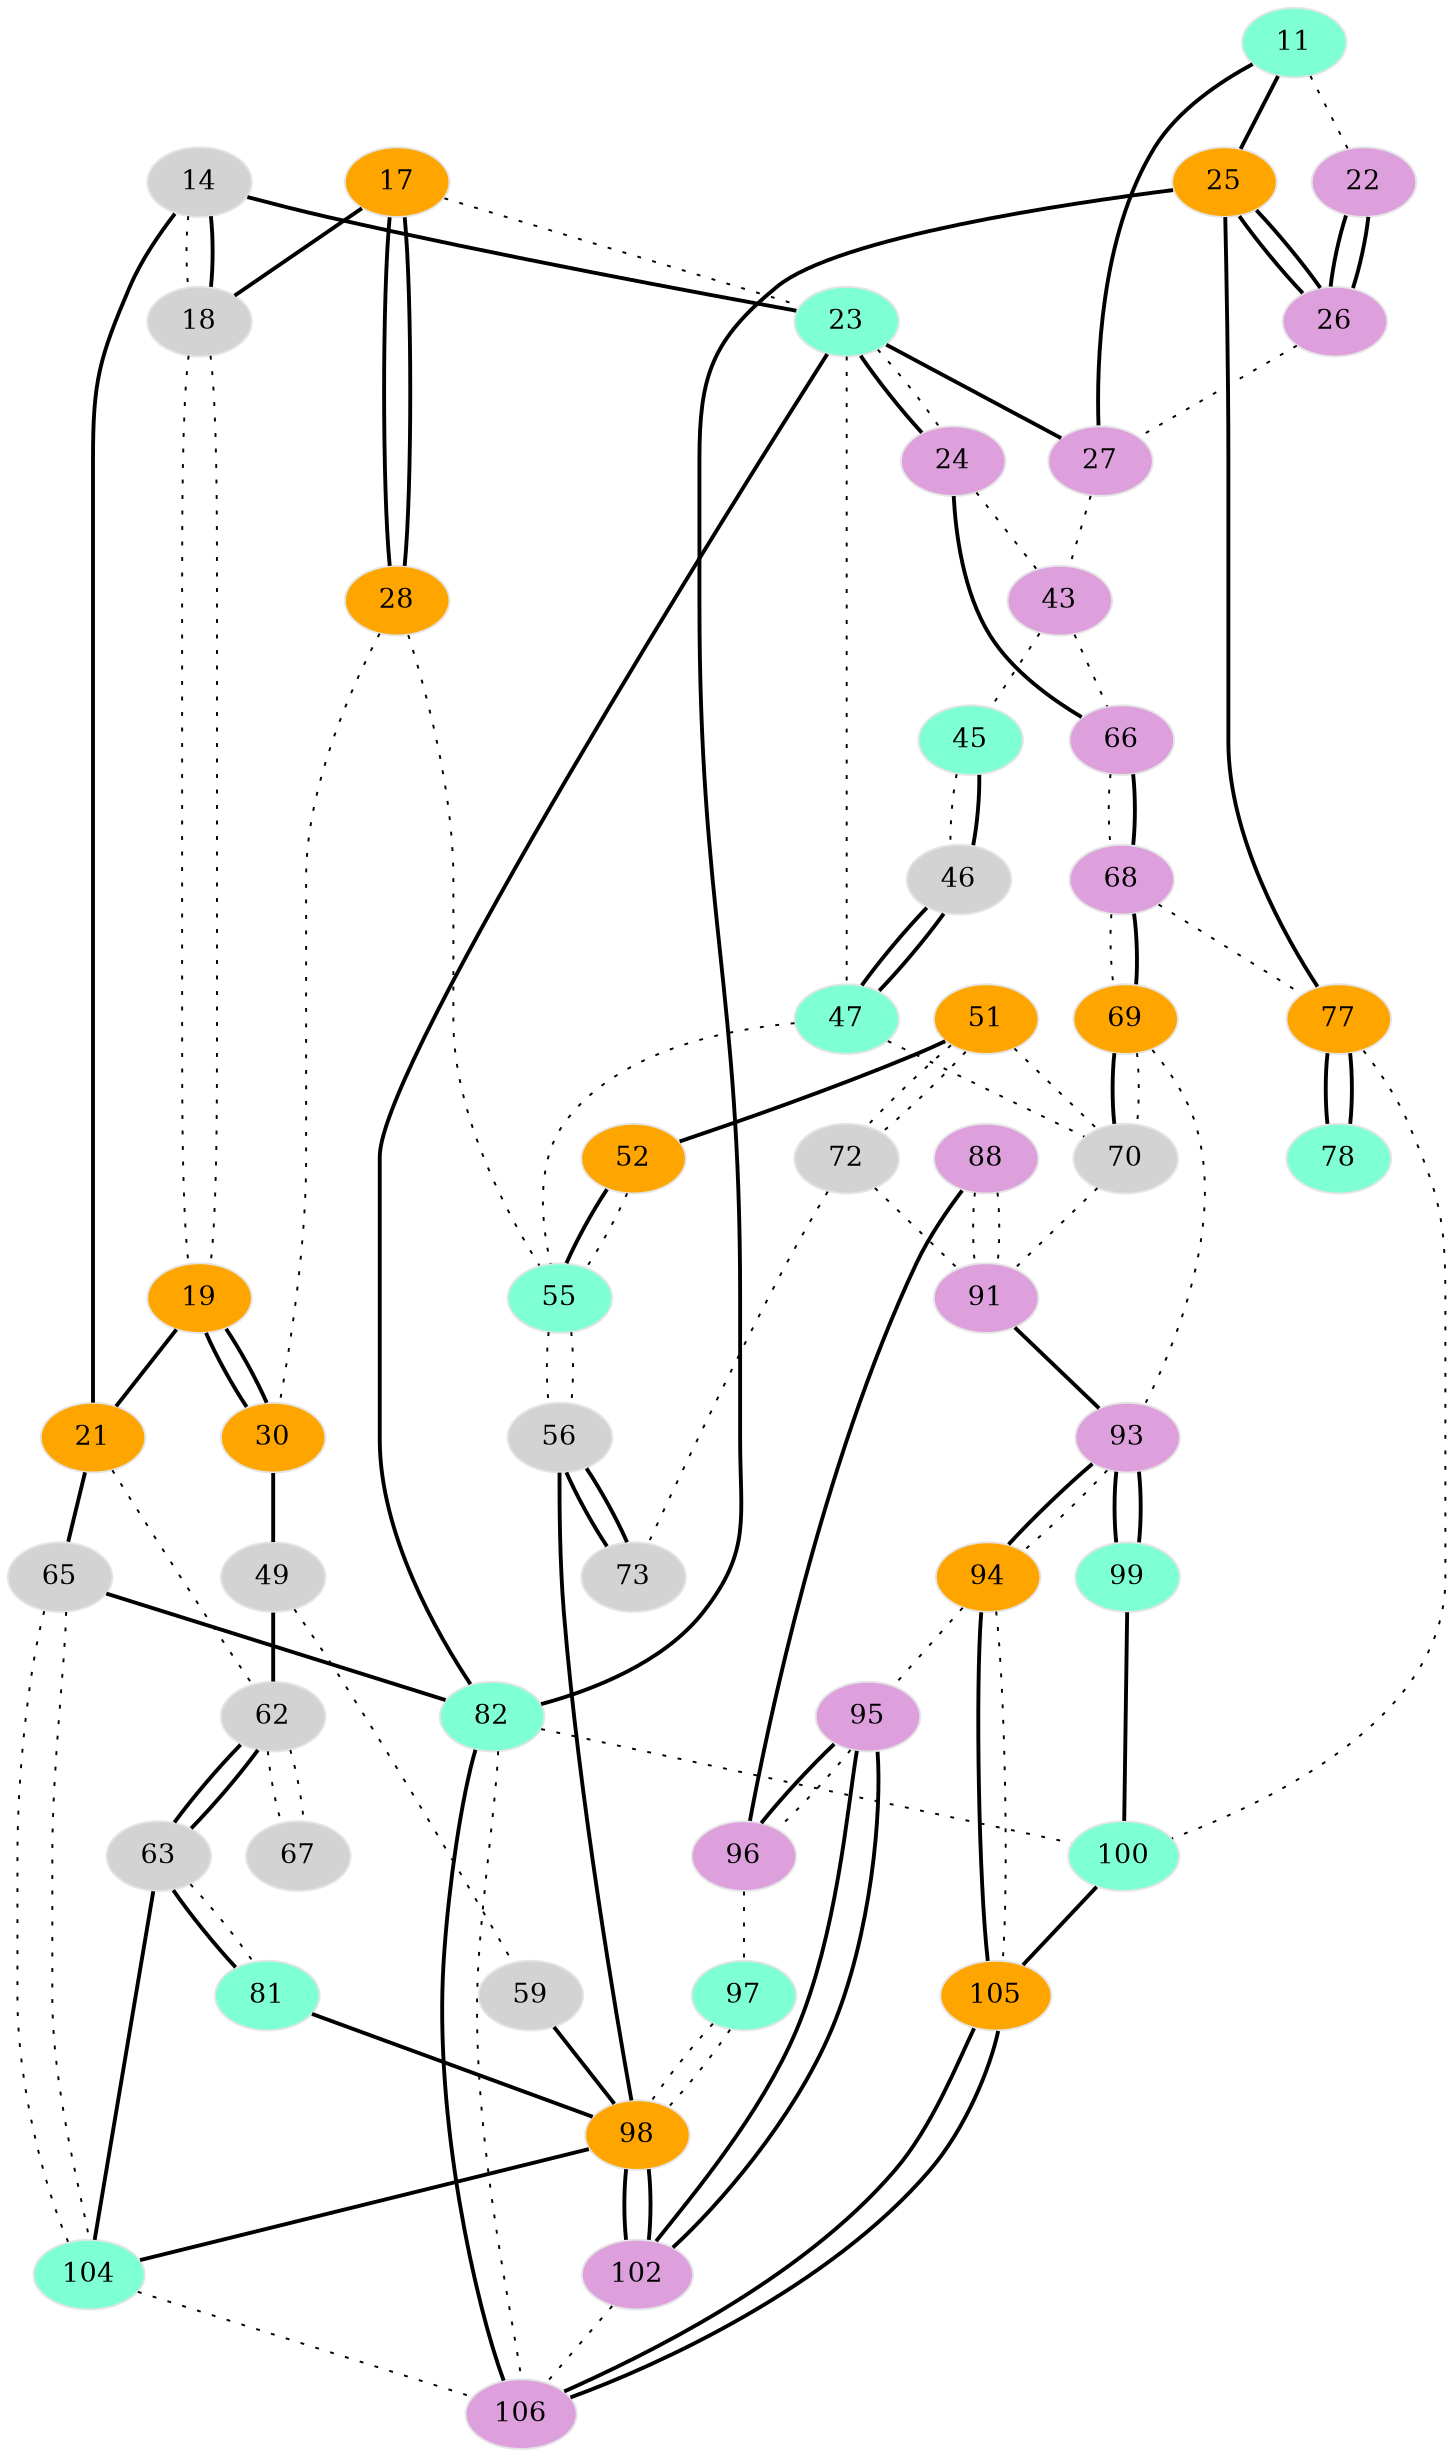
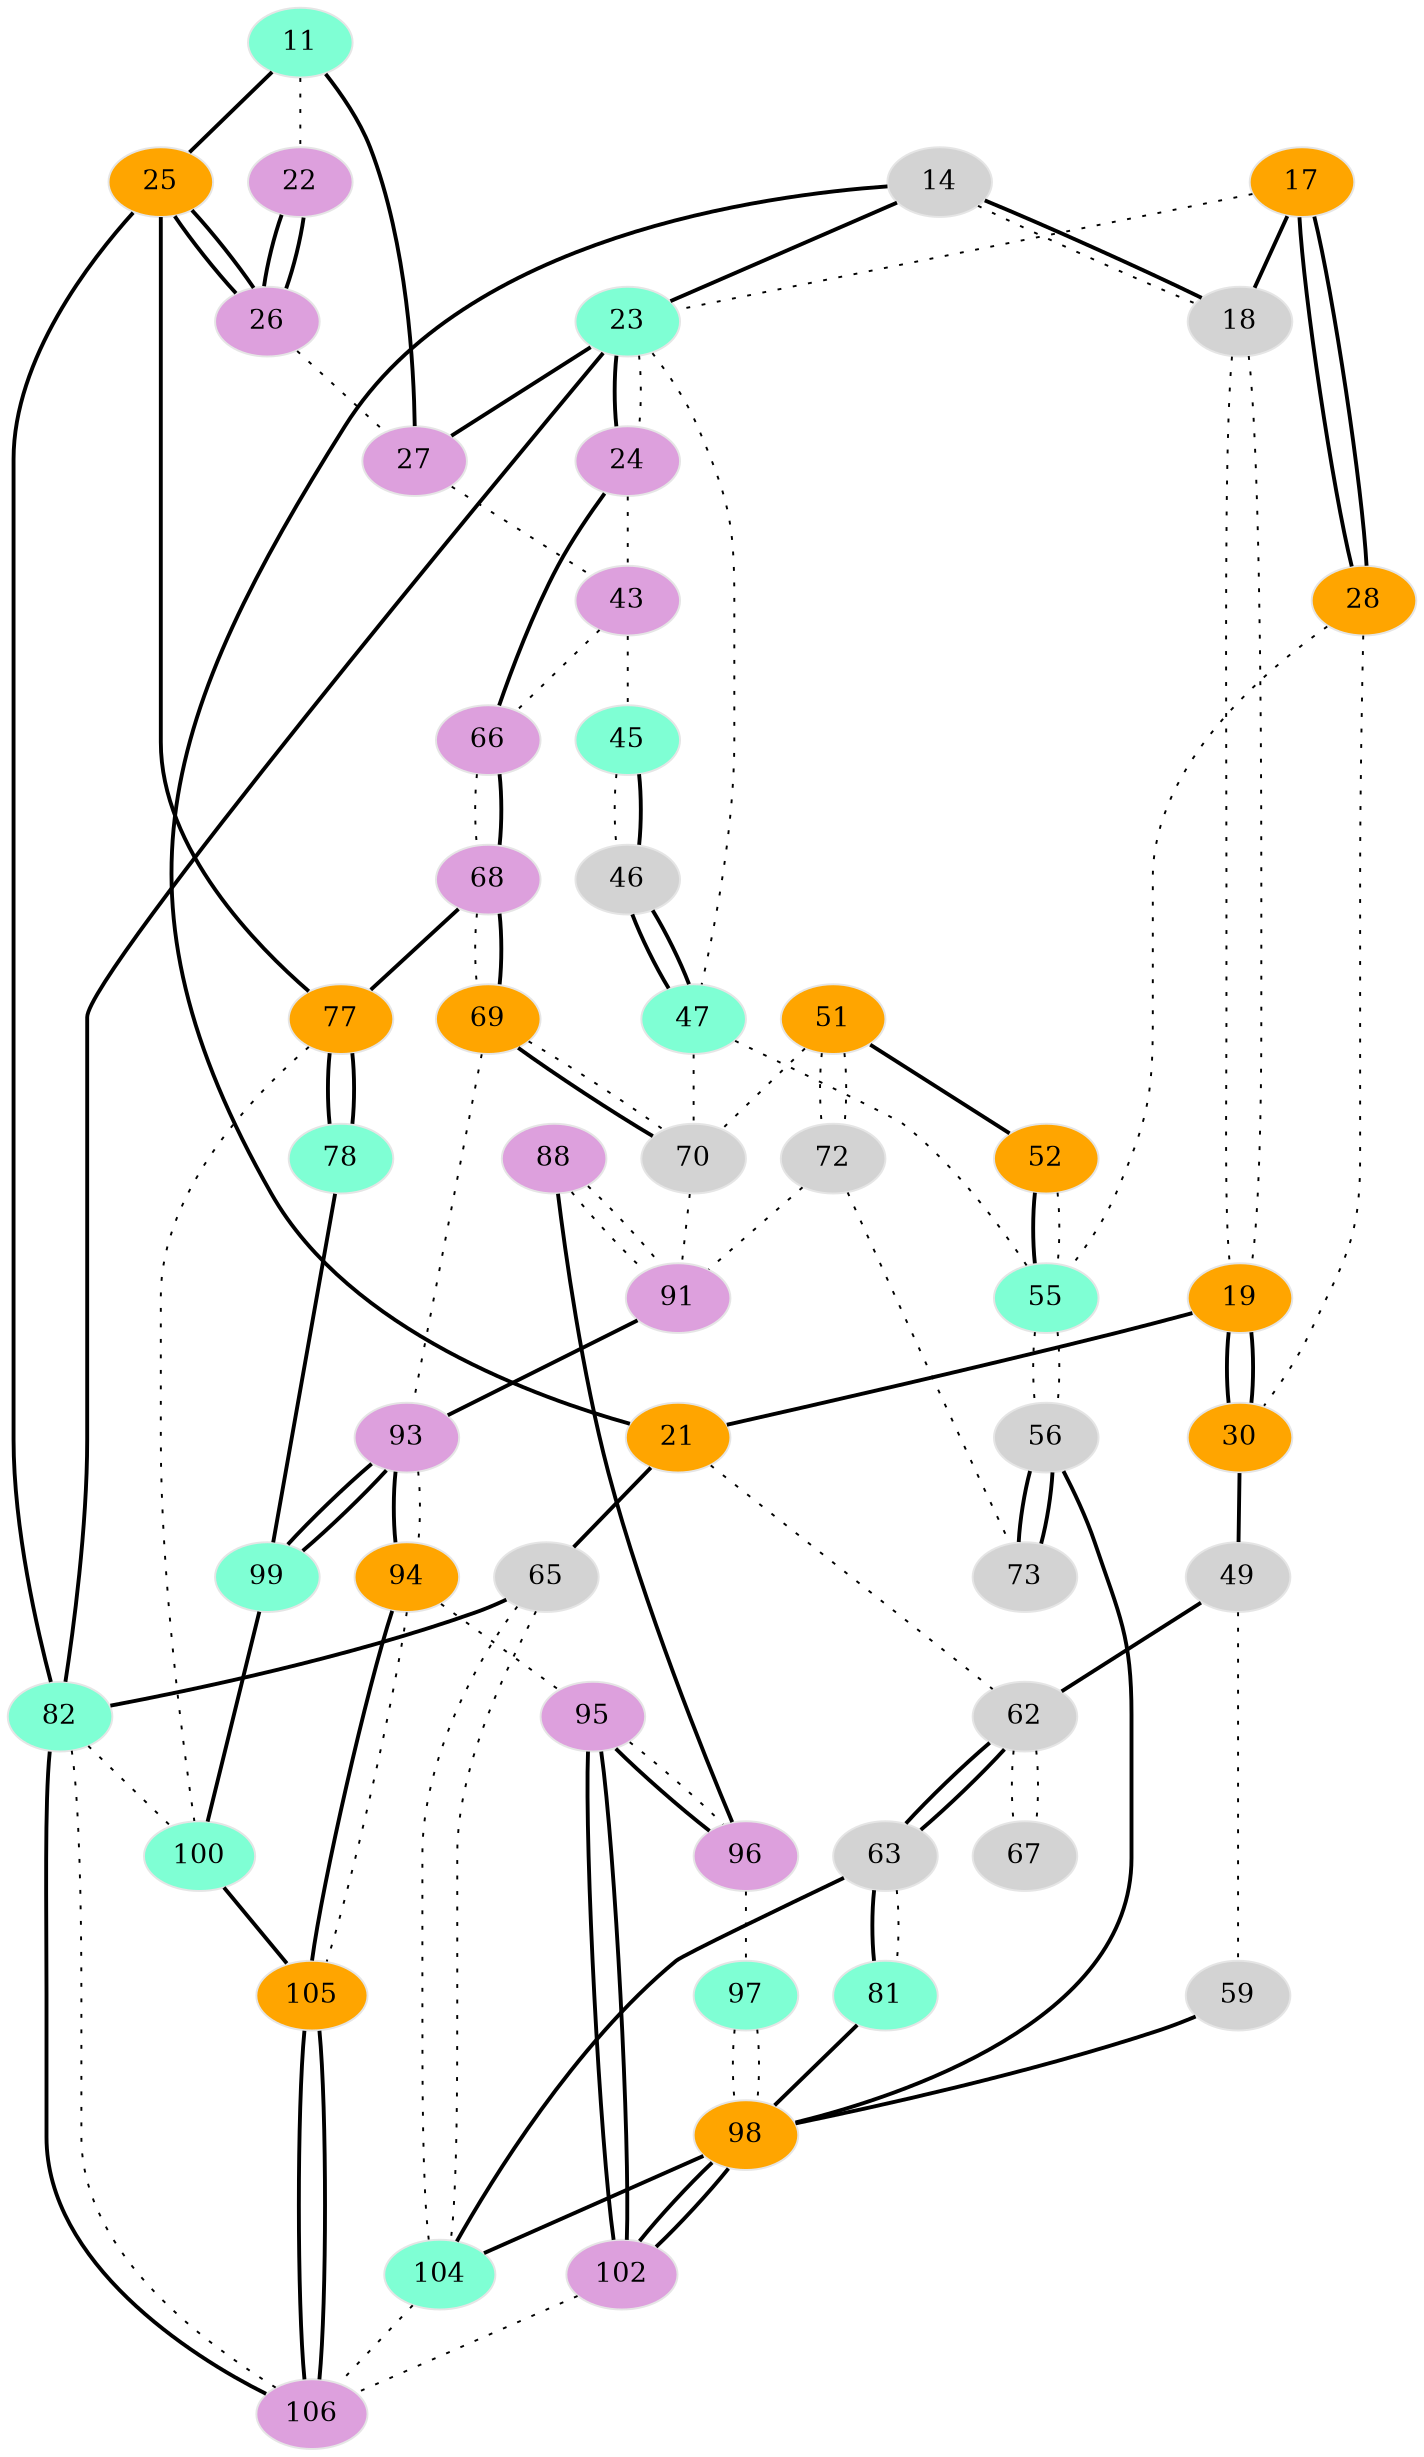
(1230, 949) -> (415, 949)
none -> (304, 1368)
